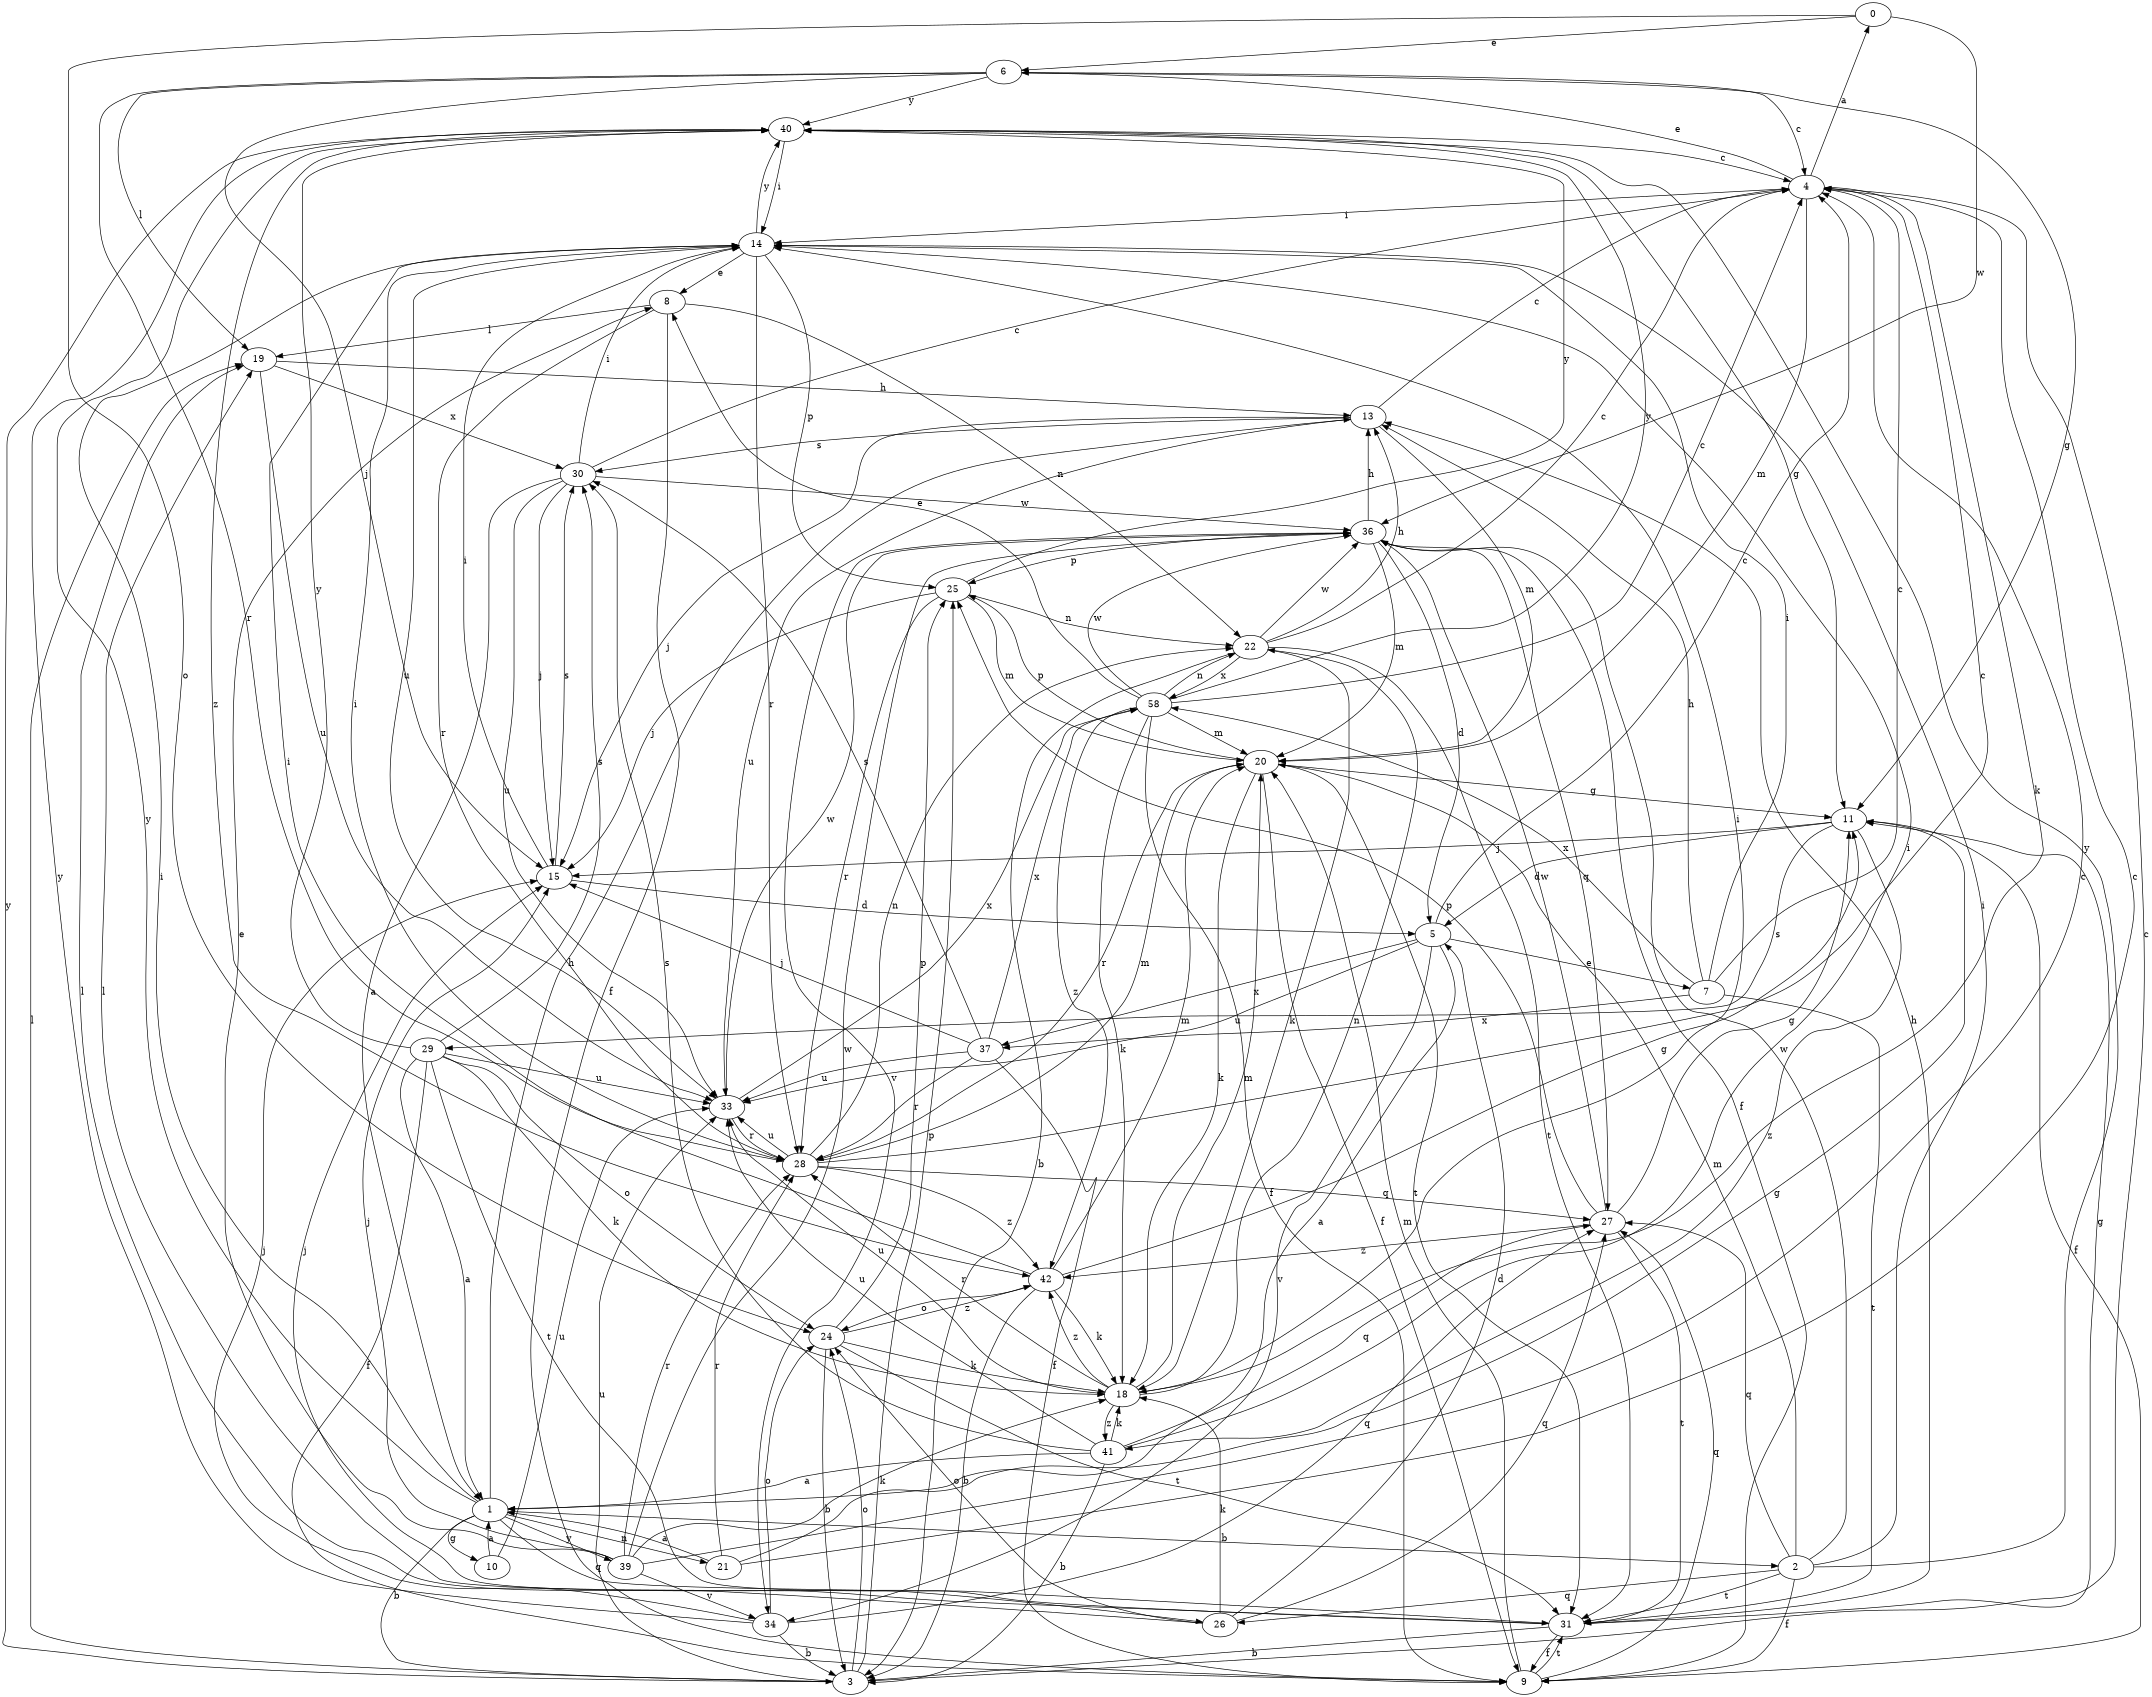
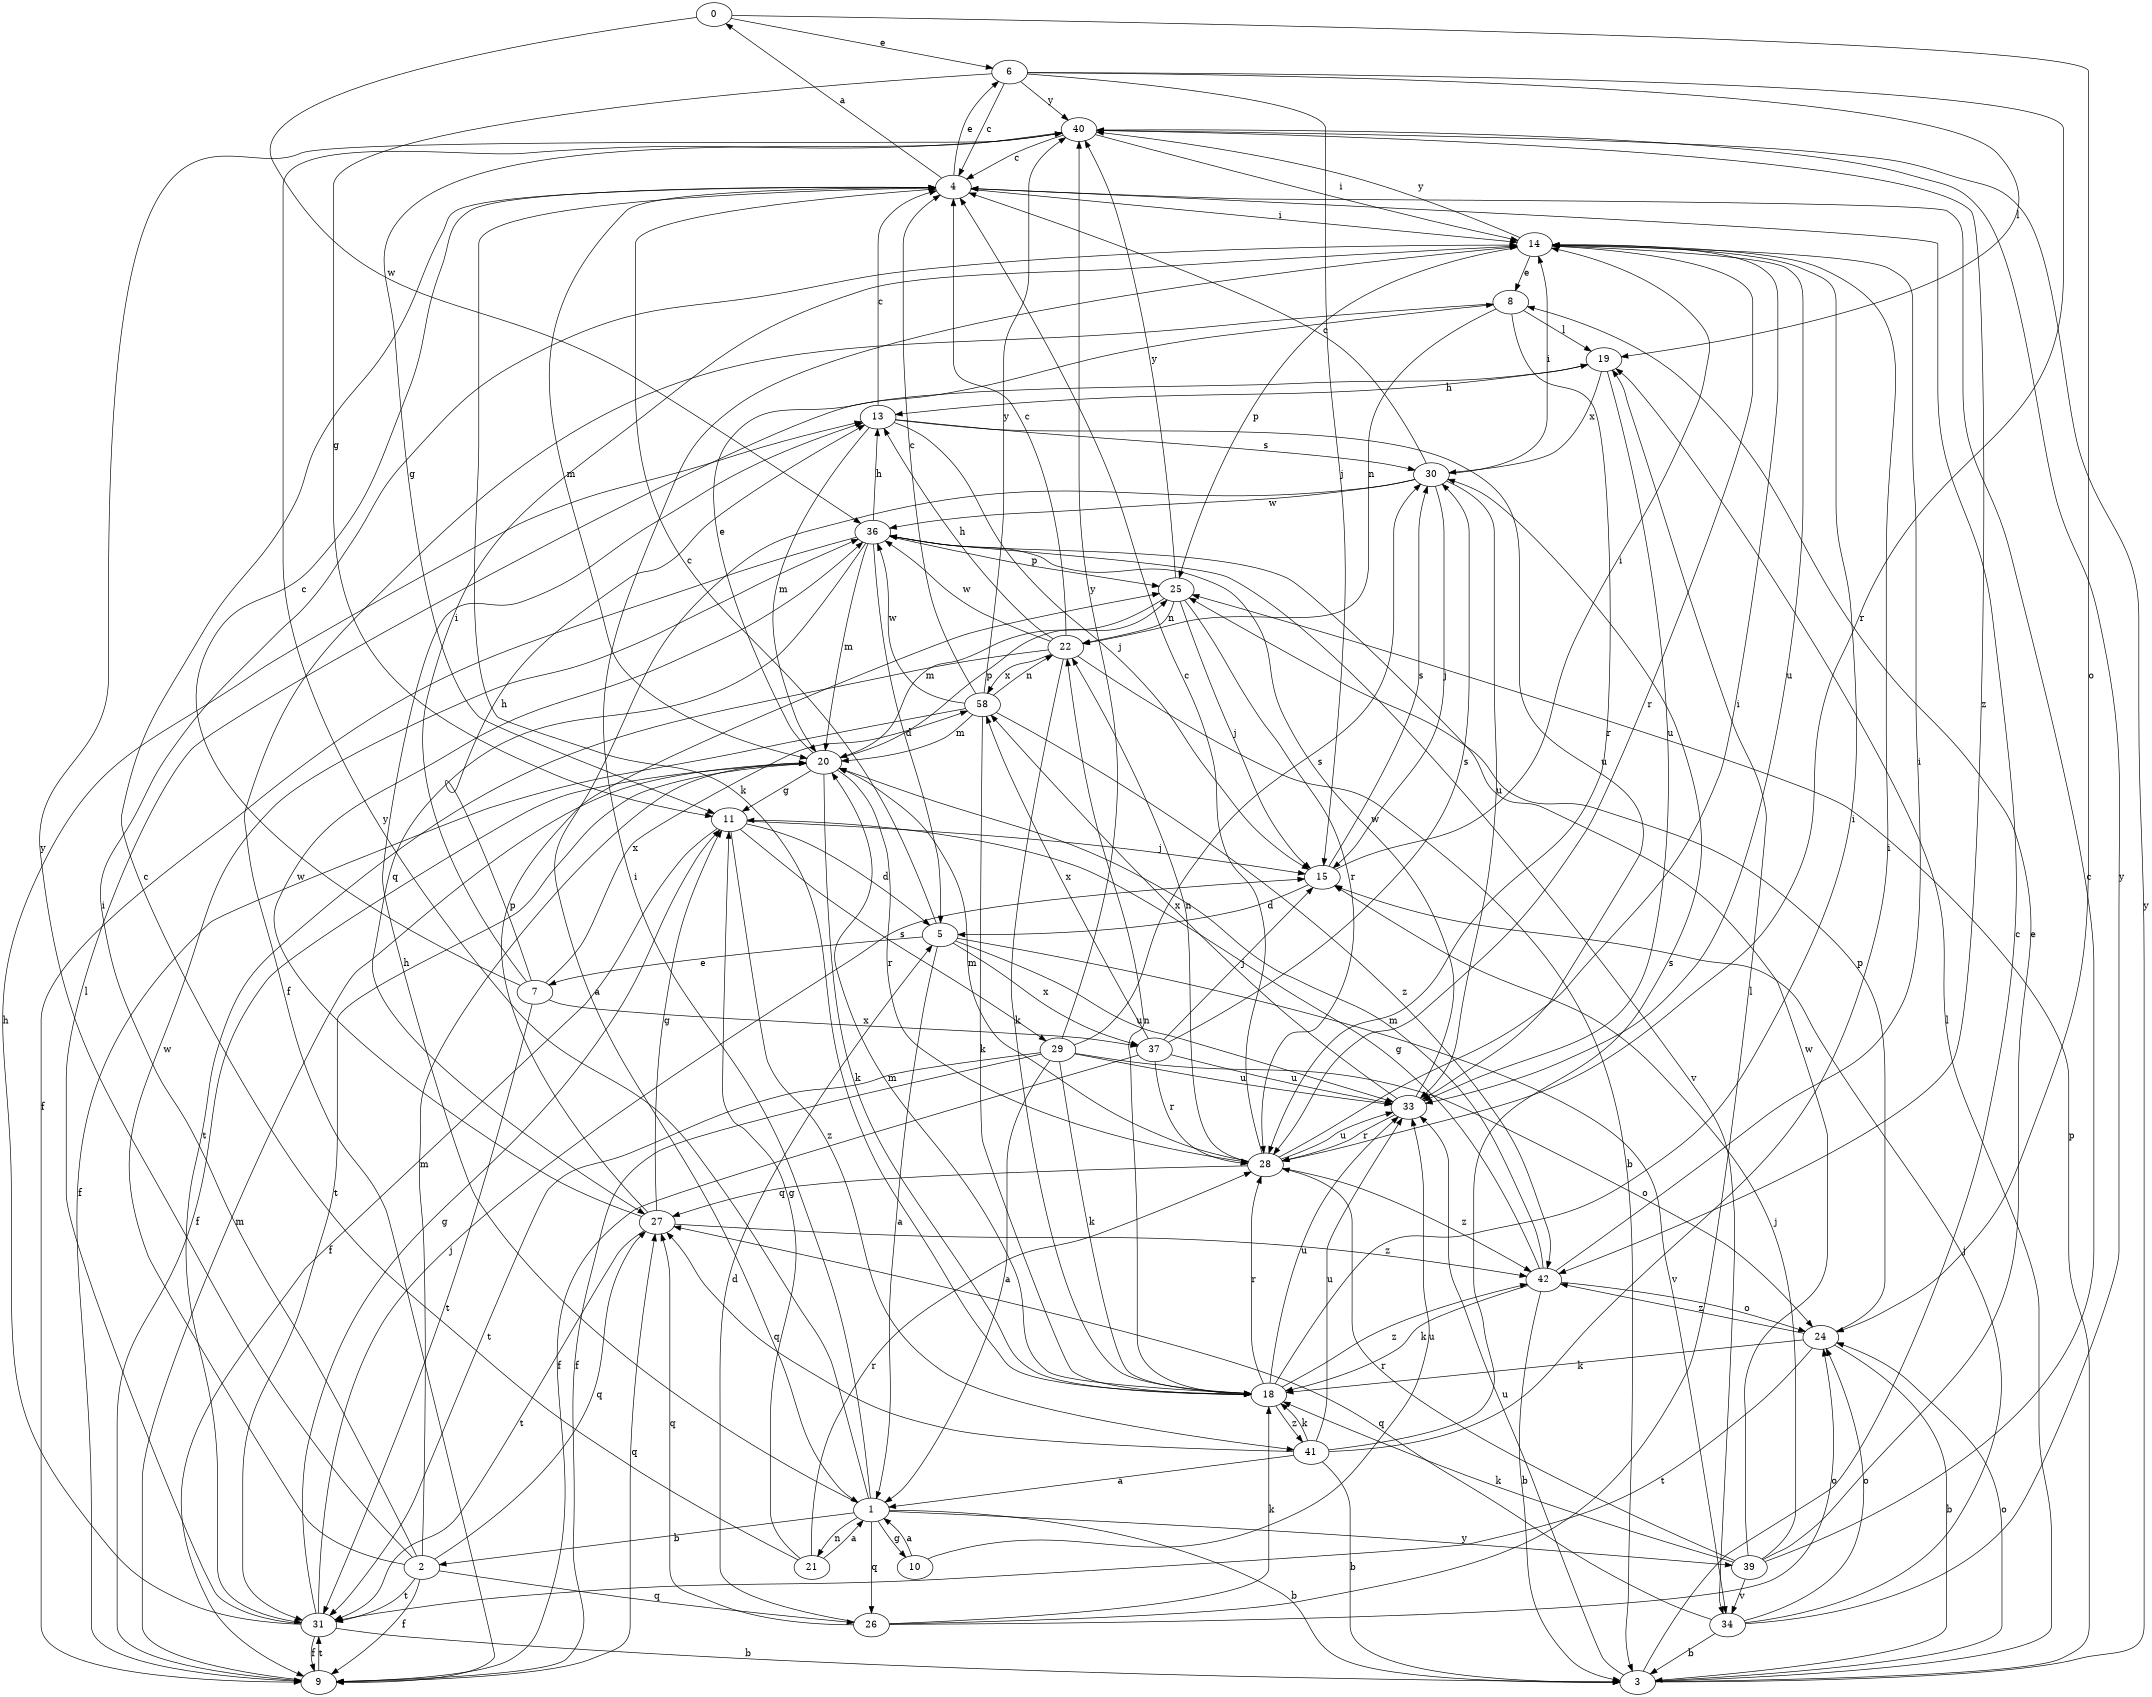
(903, 506) -> (992, 384)
